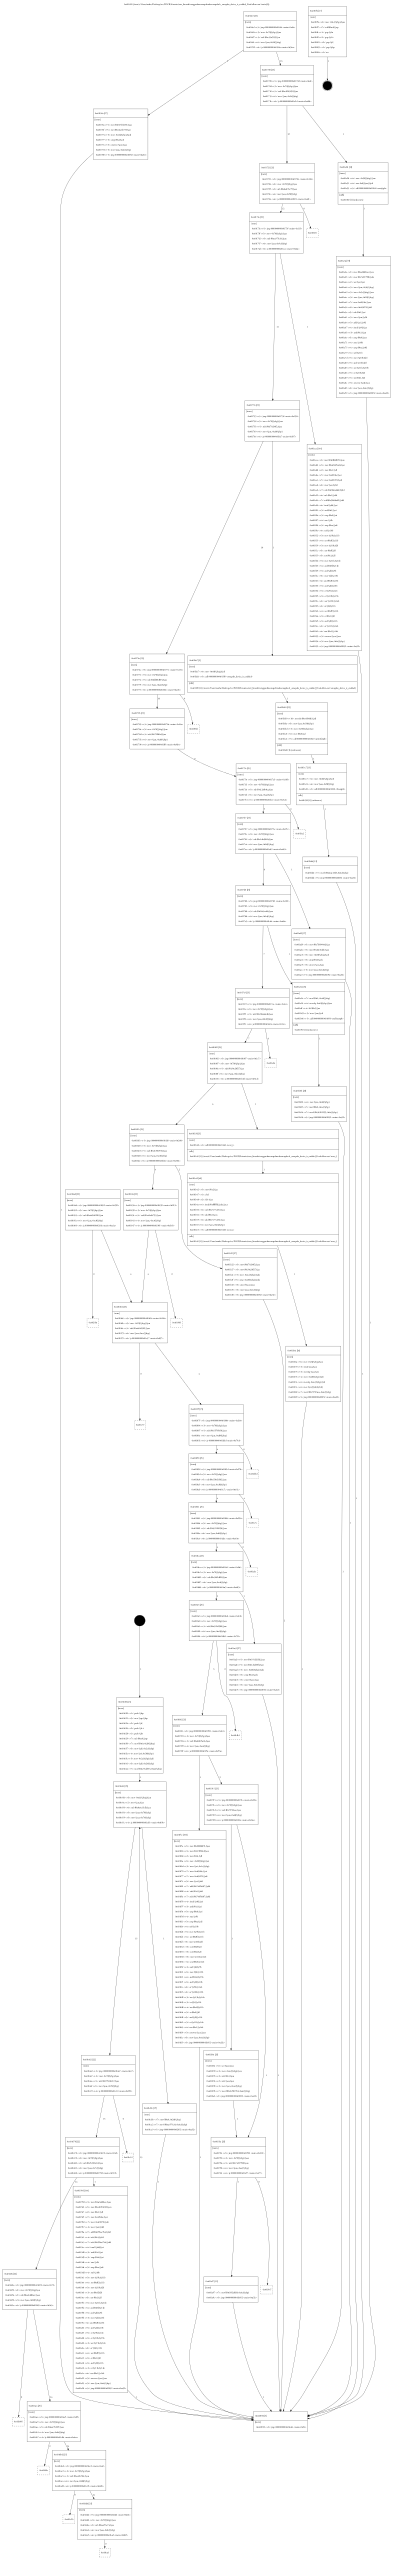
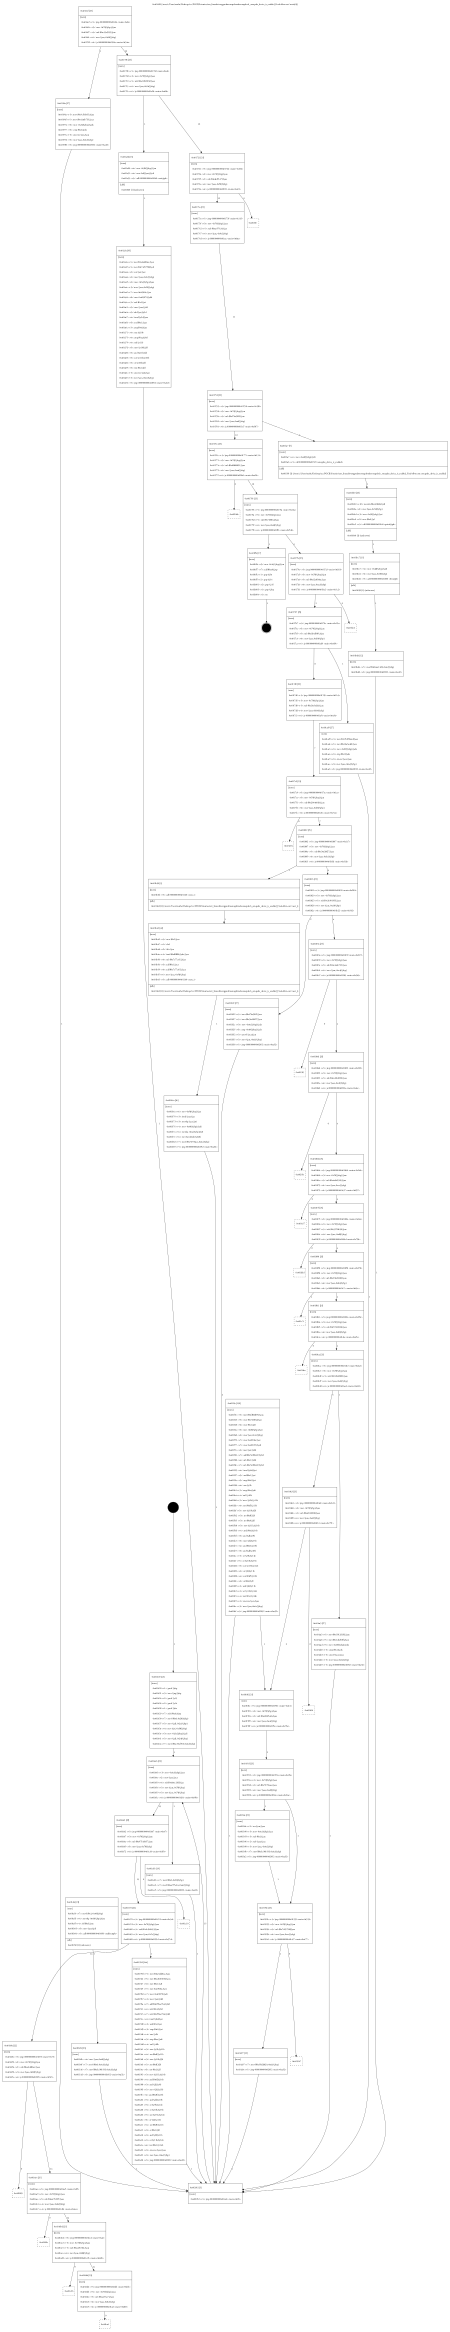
none -> (269, 541)
(334, 548) -> none
(277, 955) -> none
(145, 1265) -> (336, 1015)
(199, 1792) -> (262, 1652)
